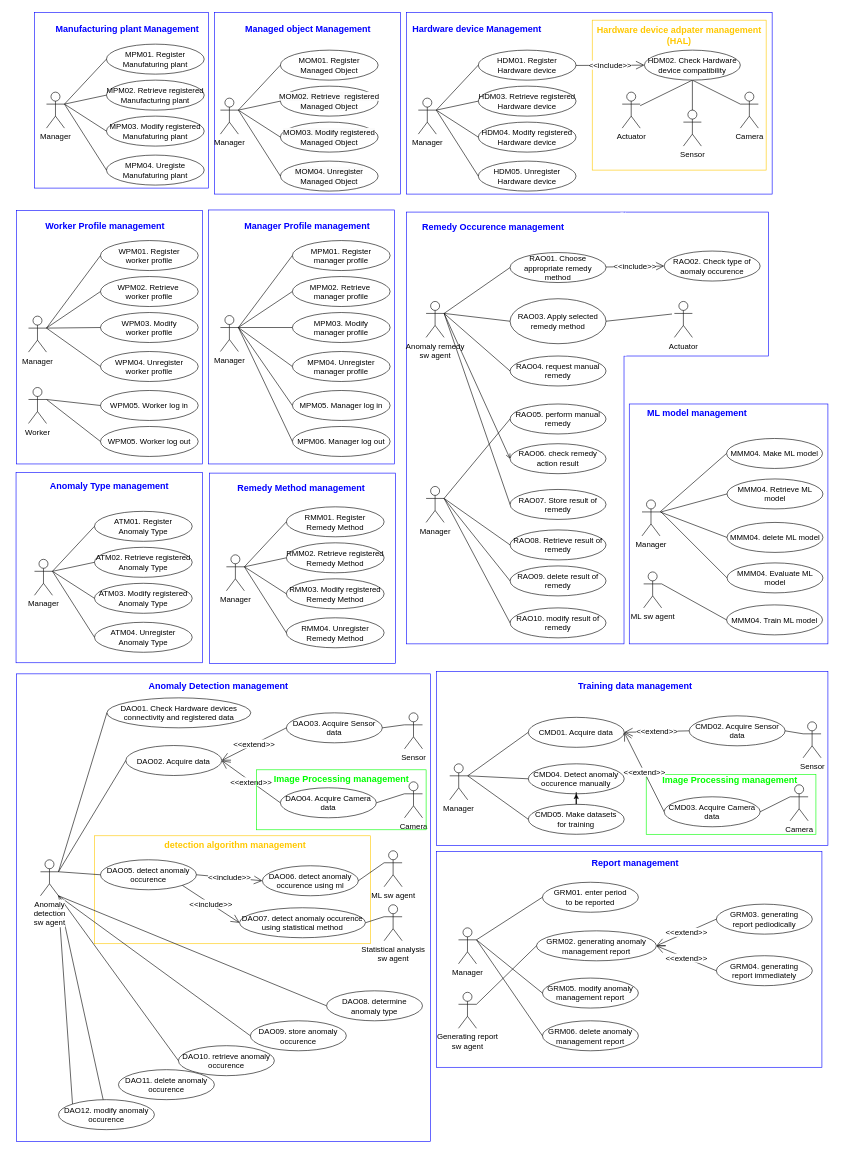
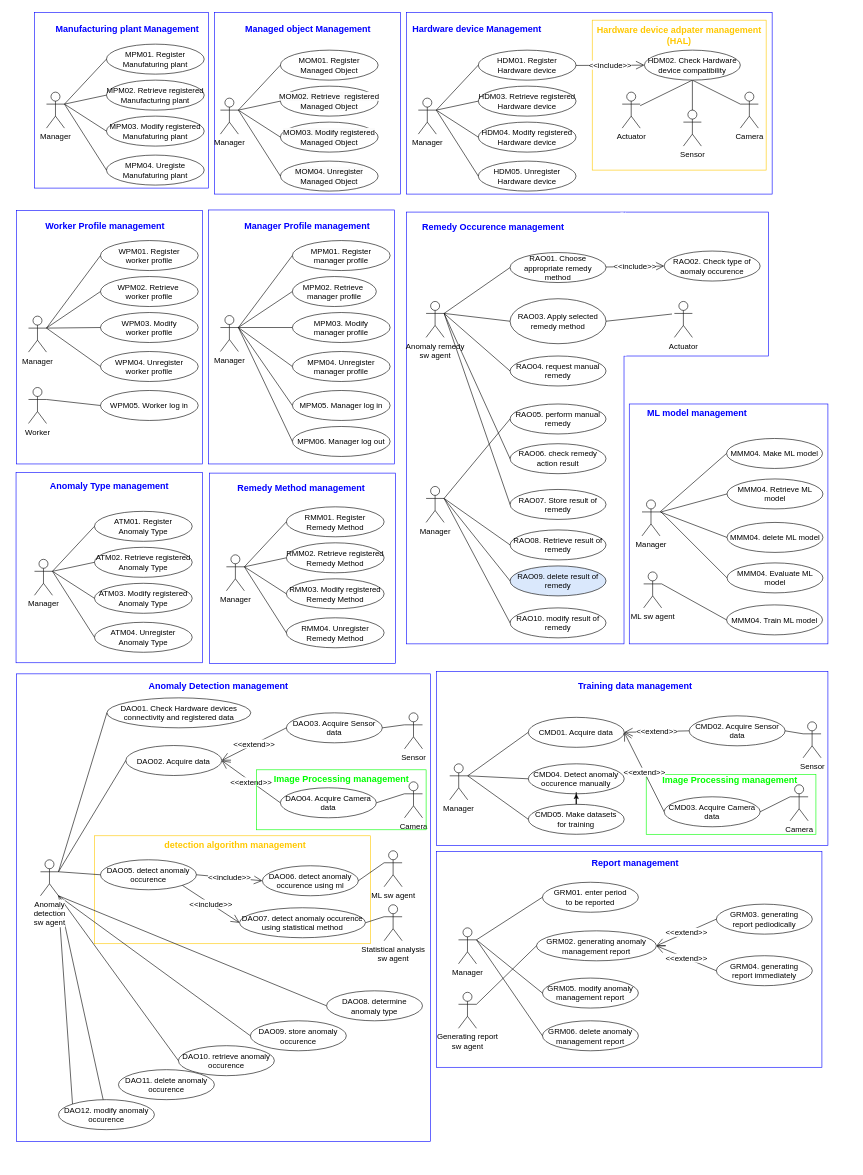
(341, 292) -> (335, 292)
(74, 421) -> none
(149, 442) -> none
(509, 455) -> (509, 455)
(558, 581) -> (558, 581)
